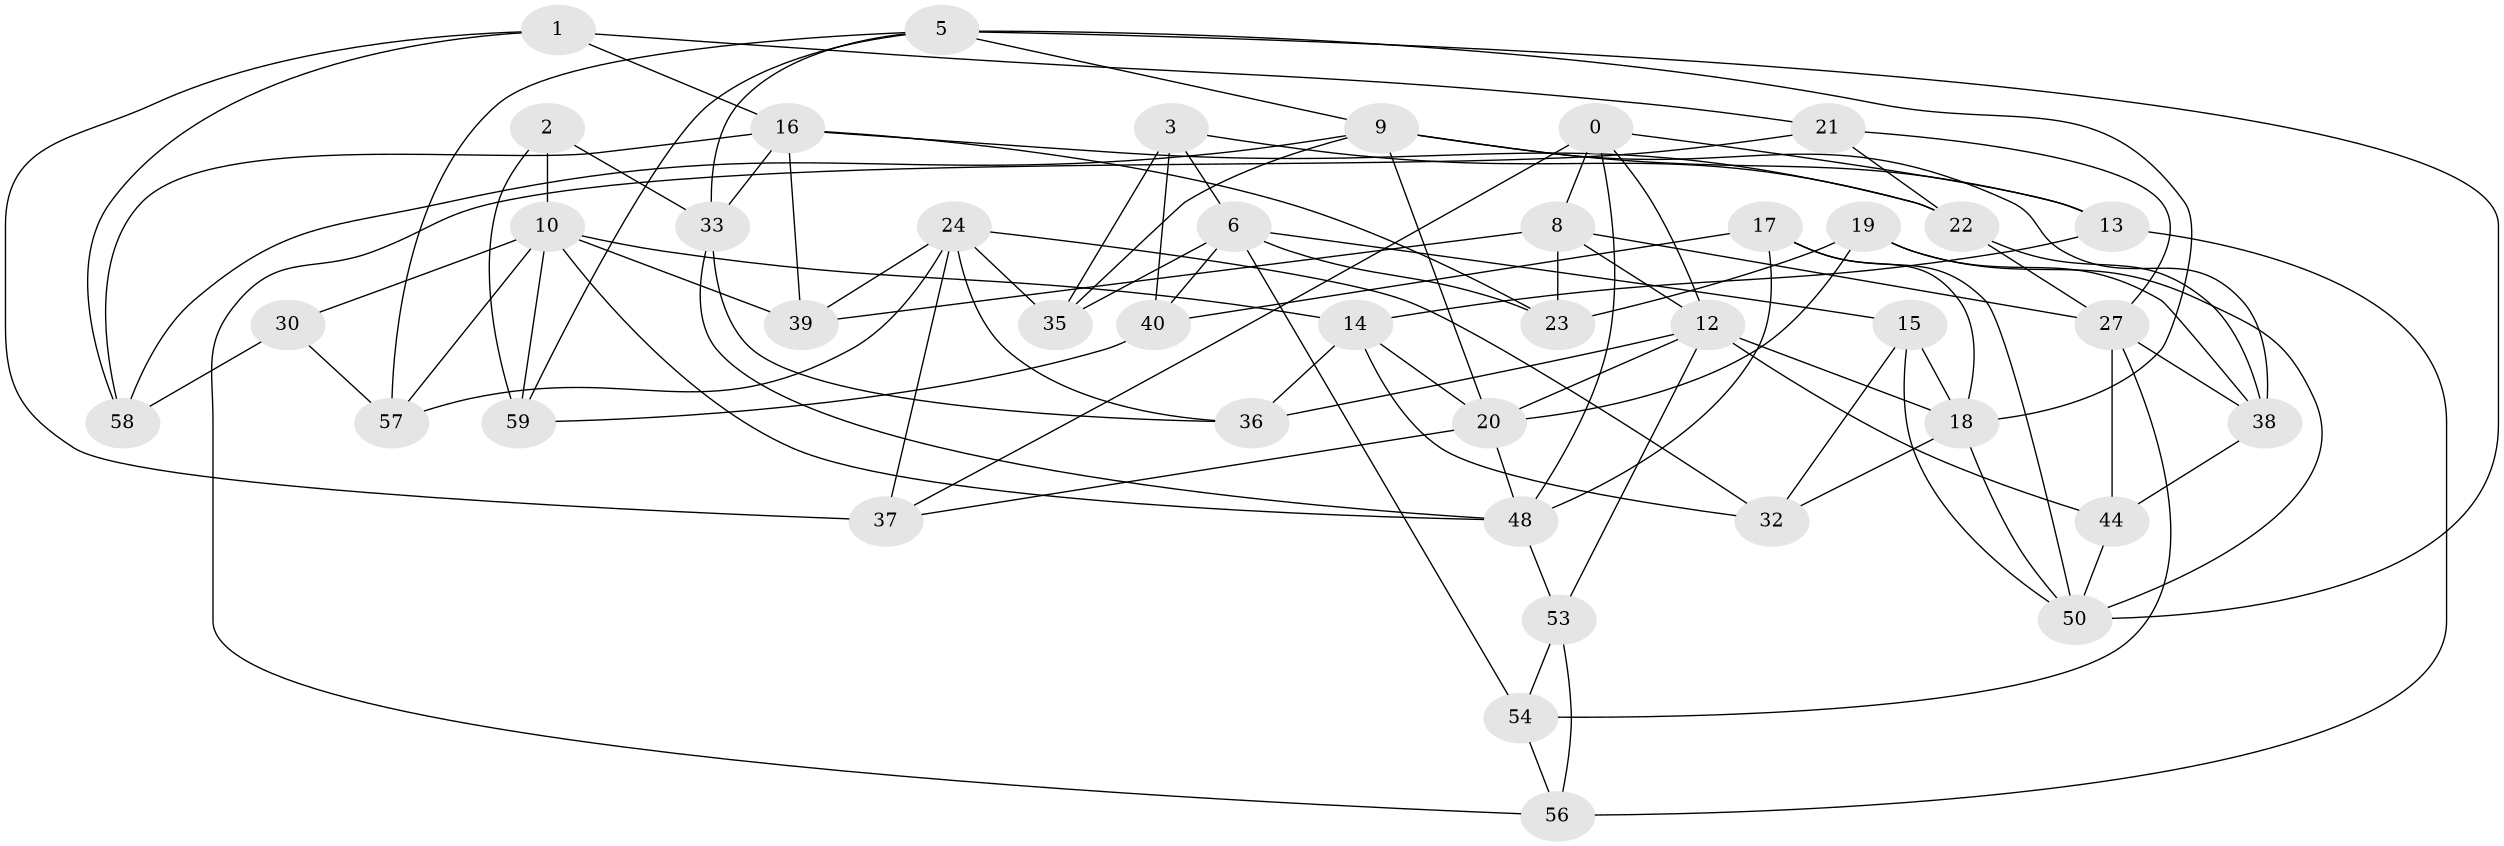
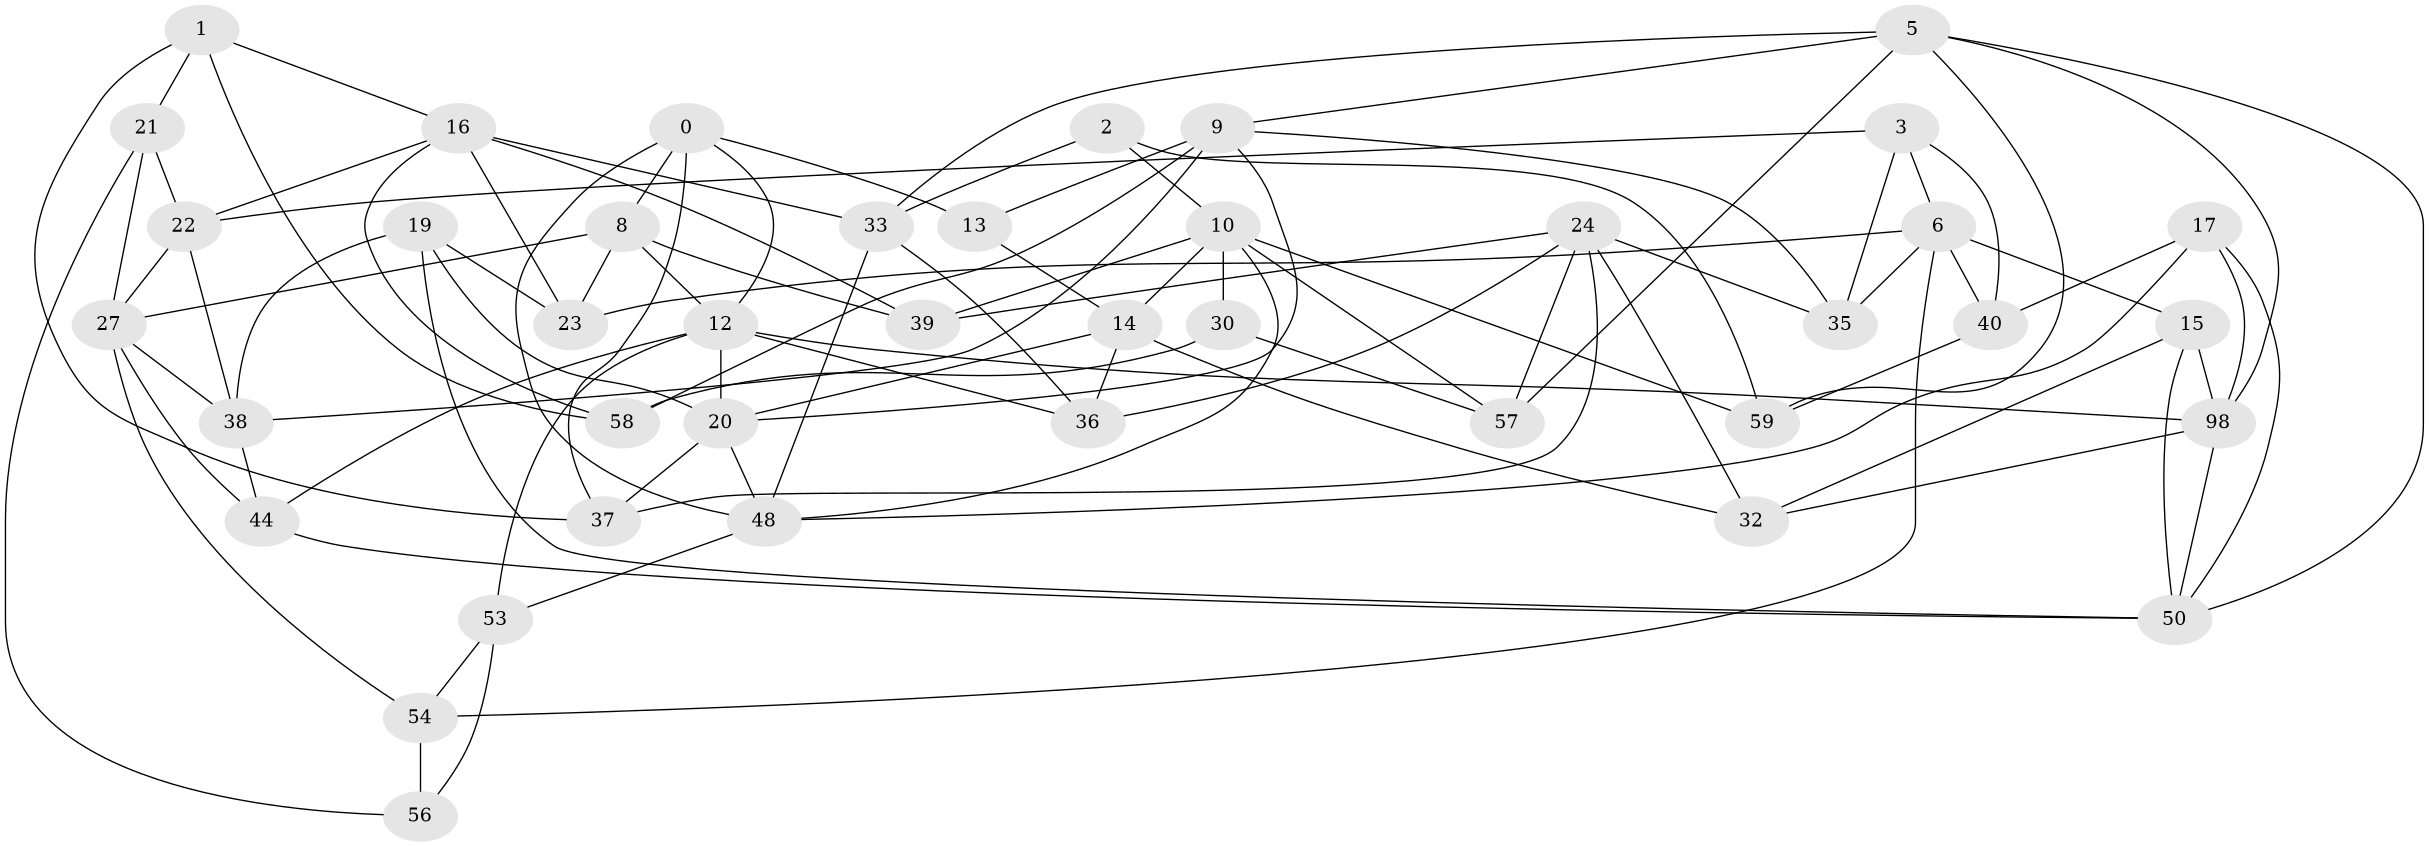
(1962, 423) -> (2219, 423)
(2332, 728) -> none
